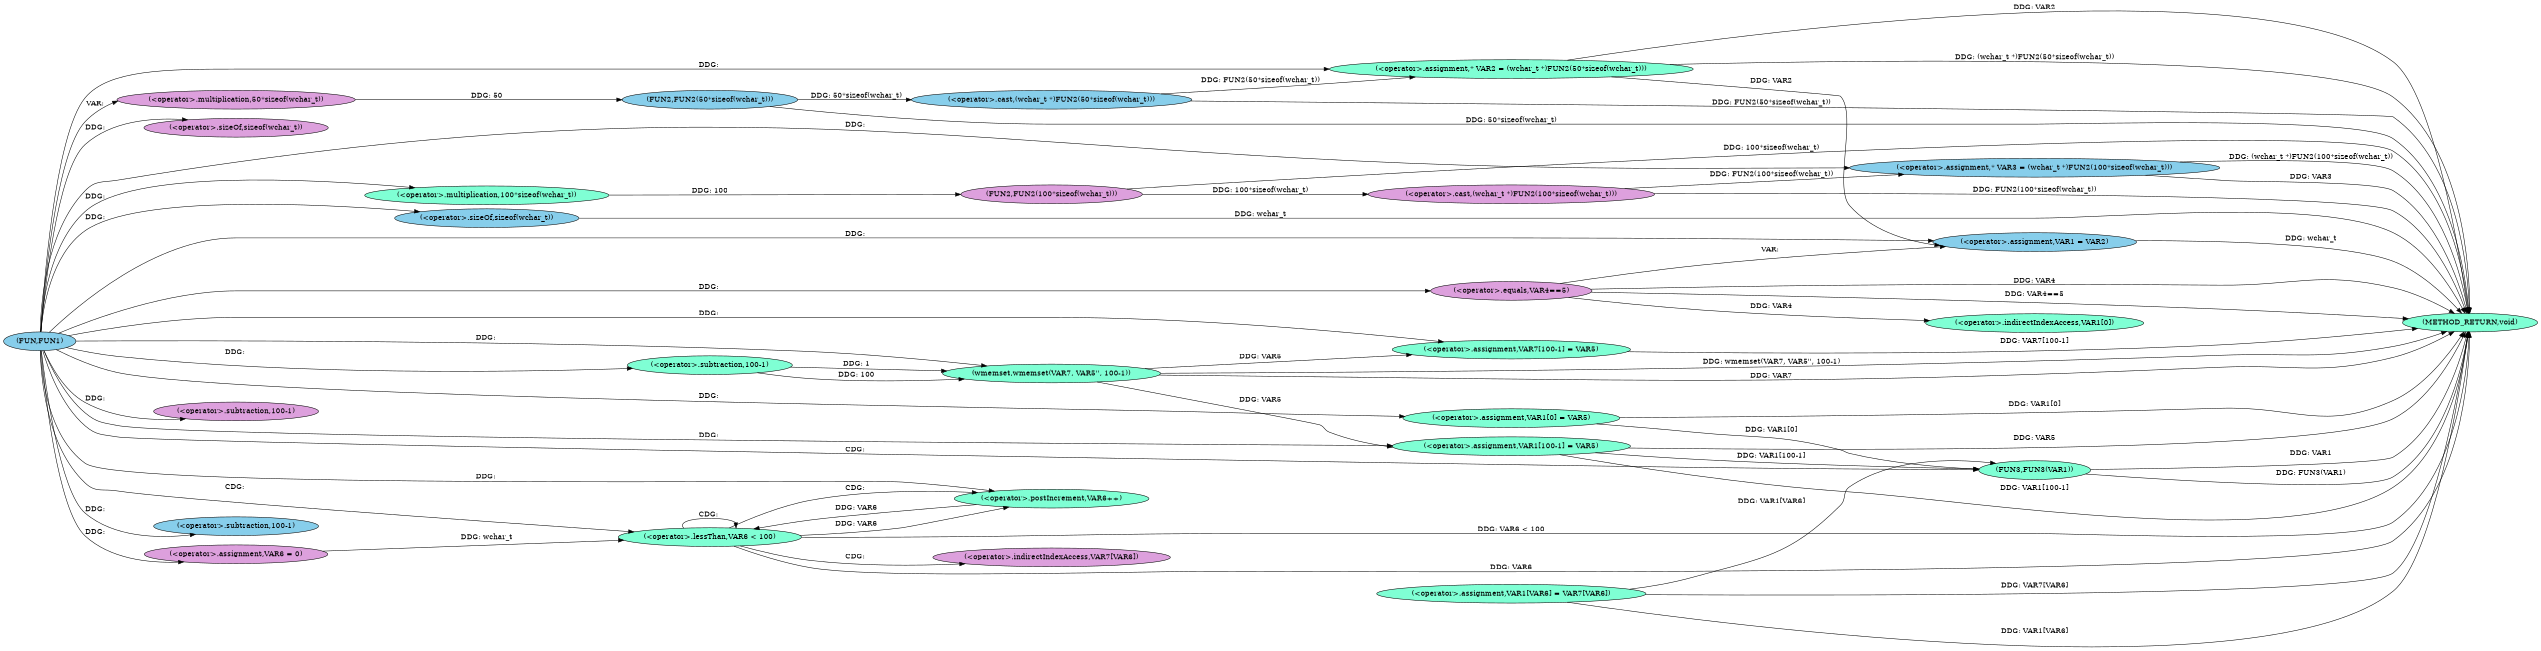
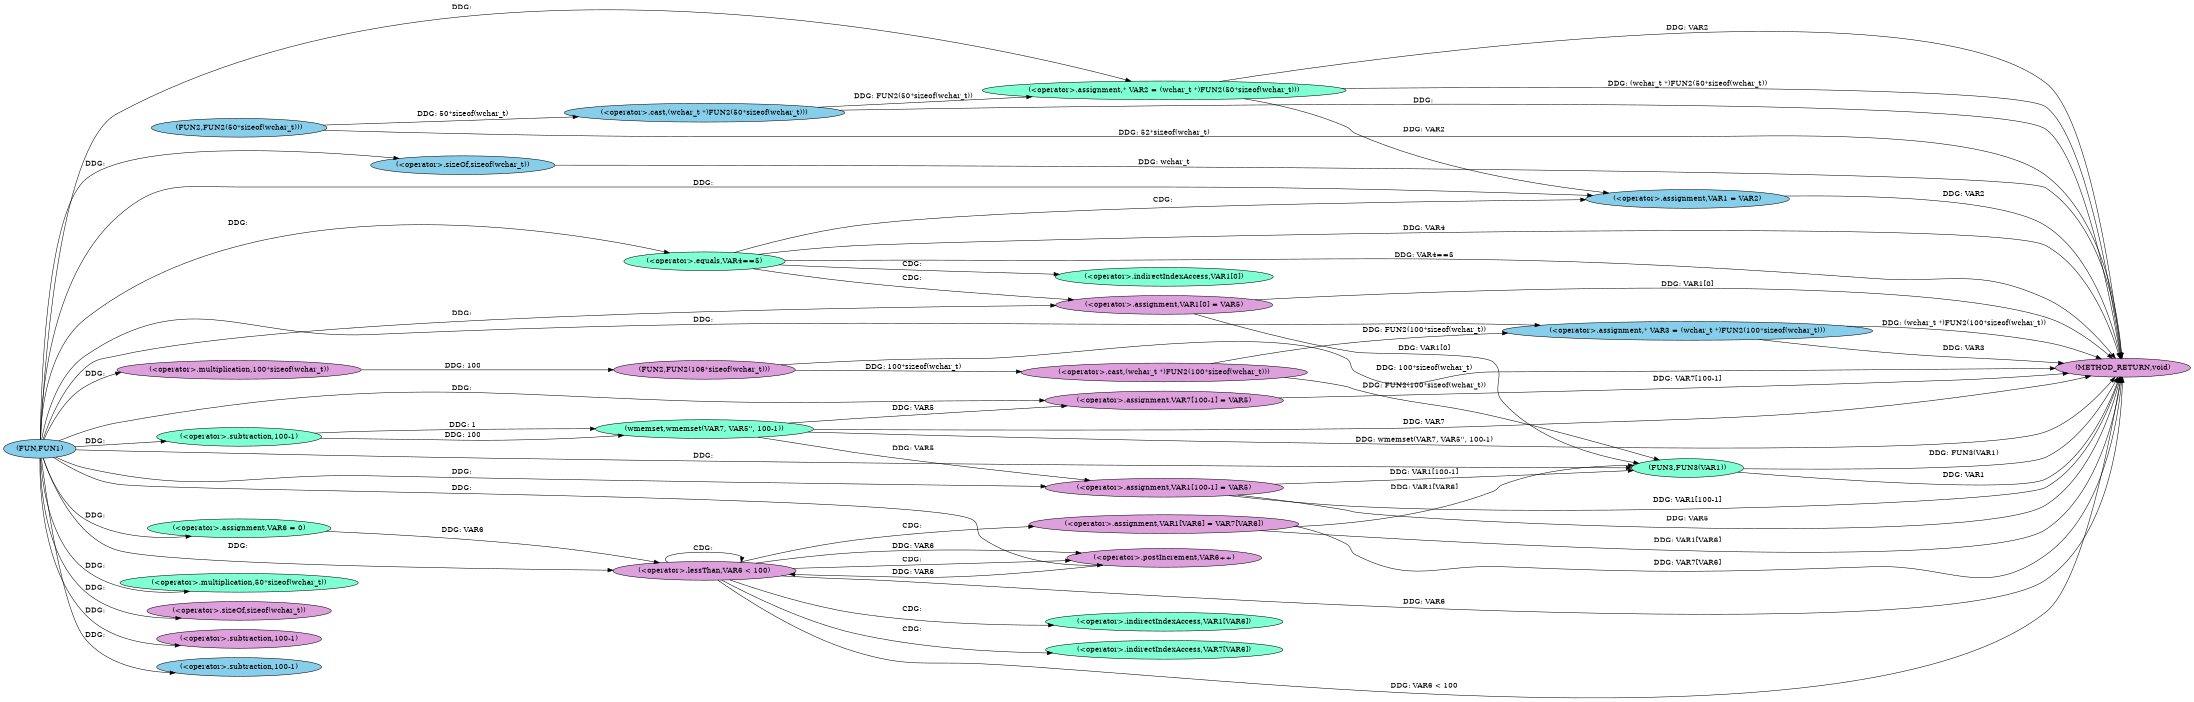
(236, 100) -> (239, 583)
(486, 100) -> none
(1772, 103) -> (1424, 101)
(96, 104) -> (96, 566)
(1511, 120) -> (1164, 133)
(1052, 194) -> (704, 370)
(487, 195) -> (239, 370)
(2086, 195) -> (1471, 411)
(2311, 239) -> (1964, 194)
(1772, 250) -> (1164, 200)
none -> (910, 288)
(1511, 291) -> (704, 261)
(1772, 306) -> (913, 264)
(2470, 323) -> (2123, 368)
(529, 344) -> none
(1511, 350) -> (1164, 400)
(1511, 418) -> (1164, 305)
(1511, 446) -> (1164, 488)
(856, 450) -> (704, 456)
(236, 487) -> (239, 546)
(1052, 499) -> (1164, 558)
(487, 537) -> (463, 530)
(710, 537) -> (704, 571)
none -> (883, 537)
(236, 554) -> (239, 528)
(1052, 557) -> (1164, 650)
(1511, 594) -> (1164, 524)
none -> (1164, 622)
